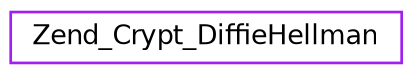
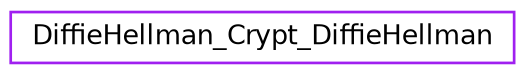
(206, 37) -> (262, 37)
